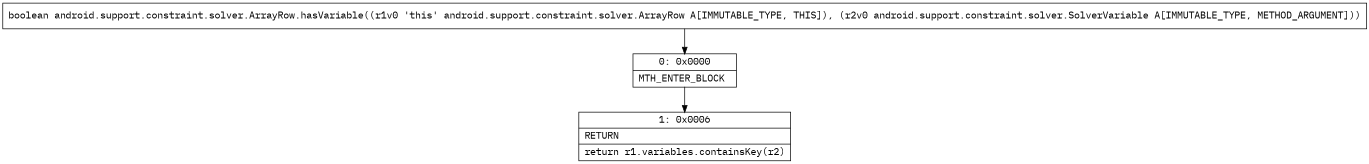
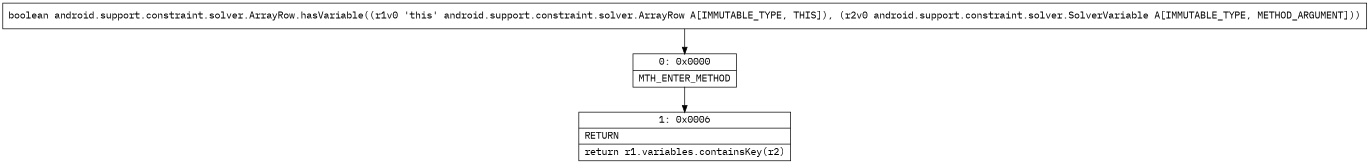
(682, 78) -> (685, 78)
